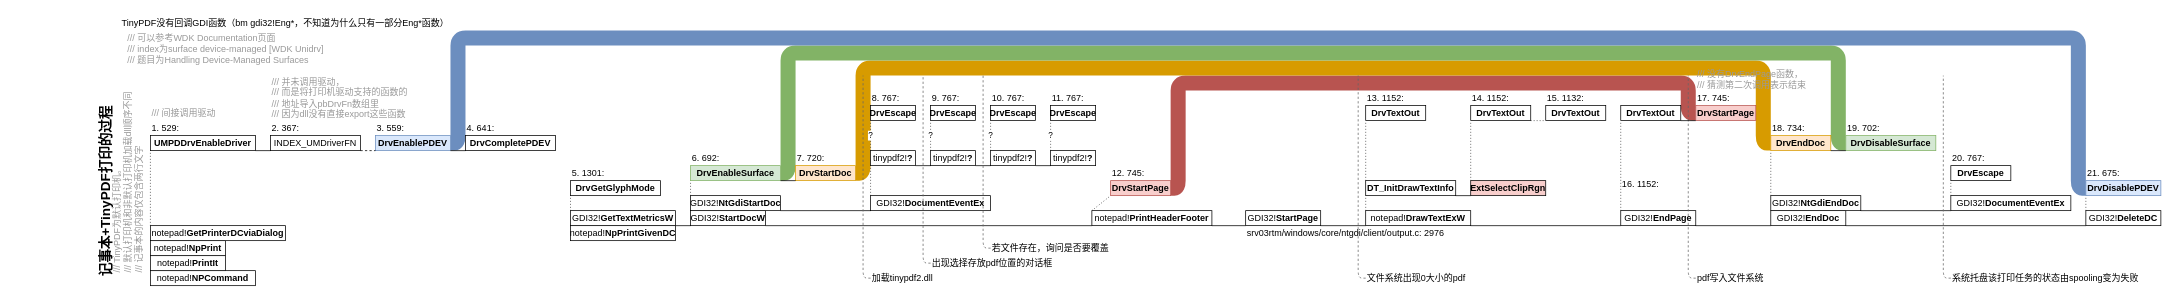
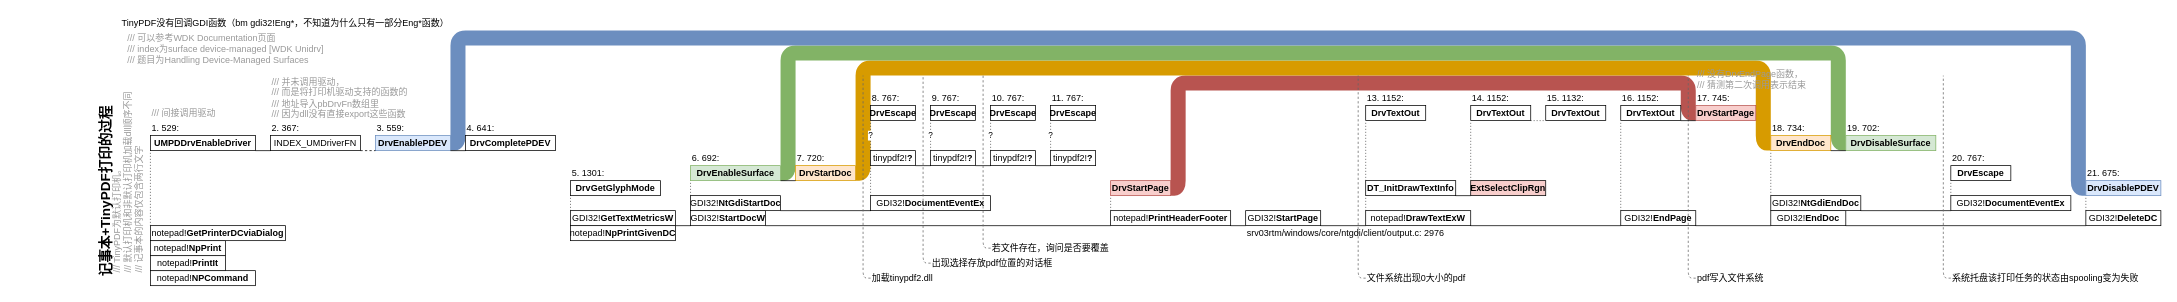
(1133, 173) -> none
(1643, 184) -> (1643, 98)
(1152, 218) -> (1170, 218)
